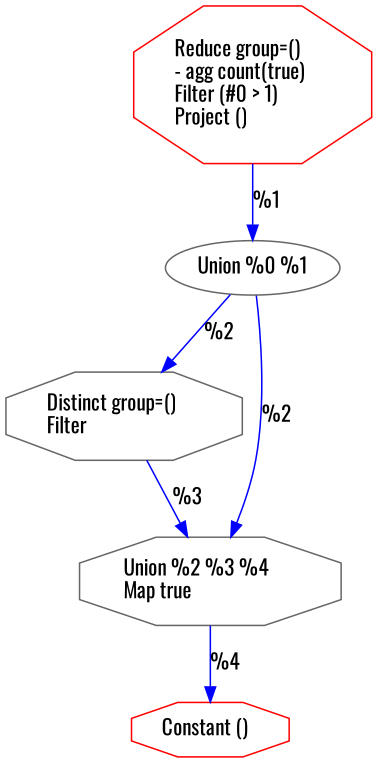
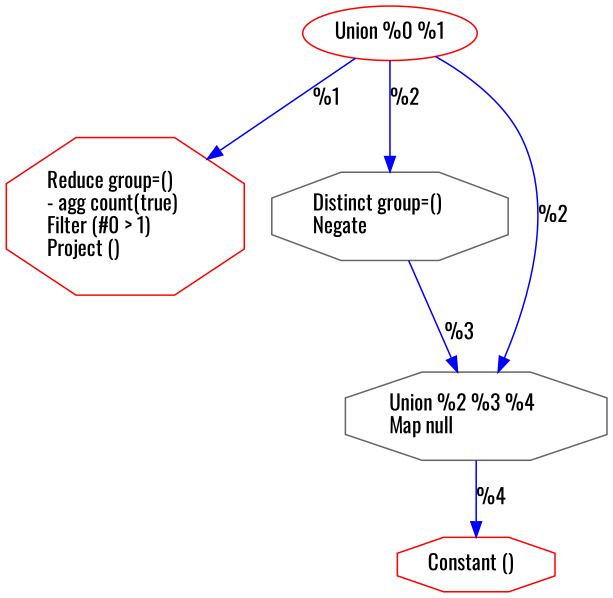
(253, 194) -> (288, 104)
(253, 268) -> (390, 33)
(124, 416) -> (390, 216)
(210, 581) -> (476, 416)
